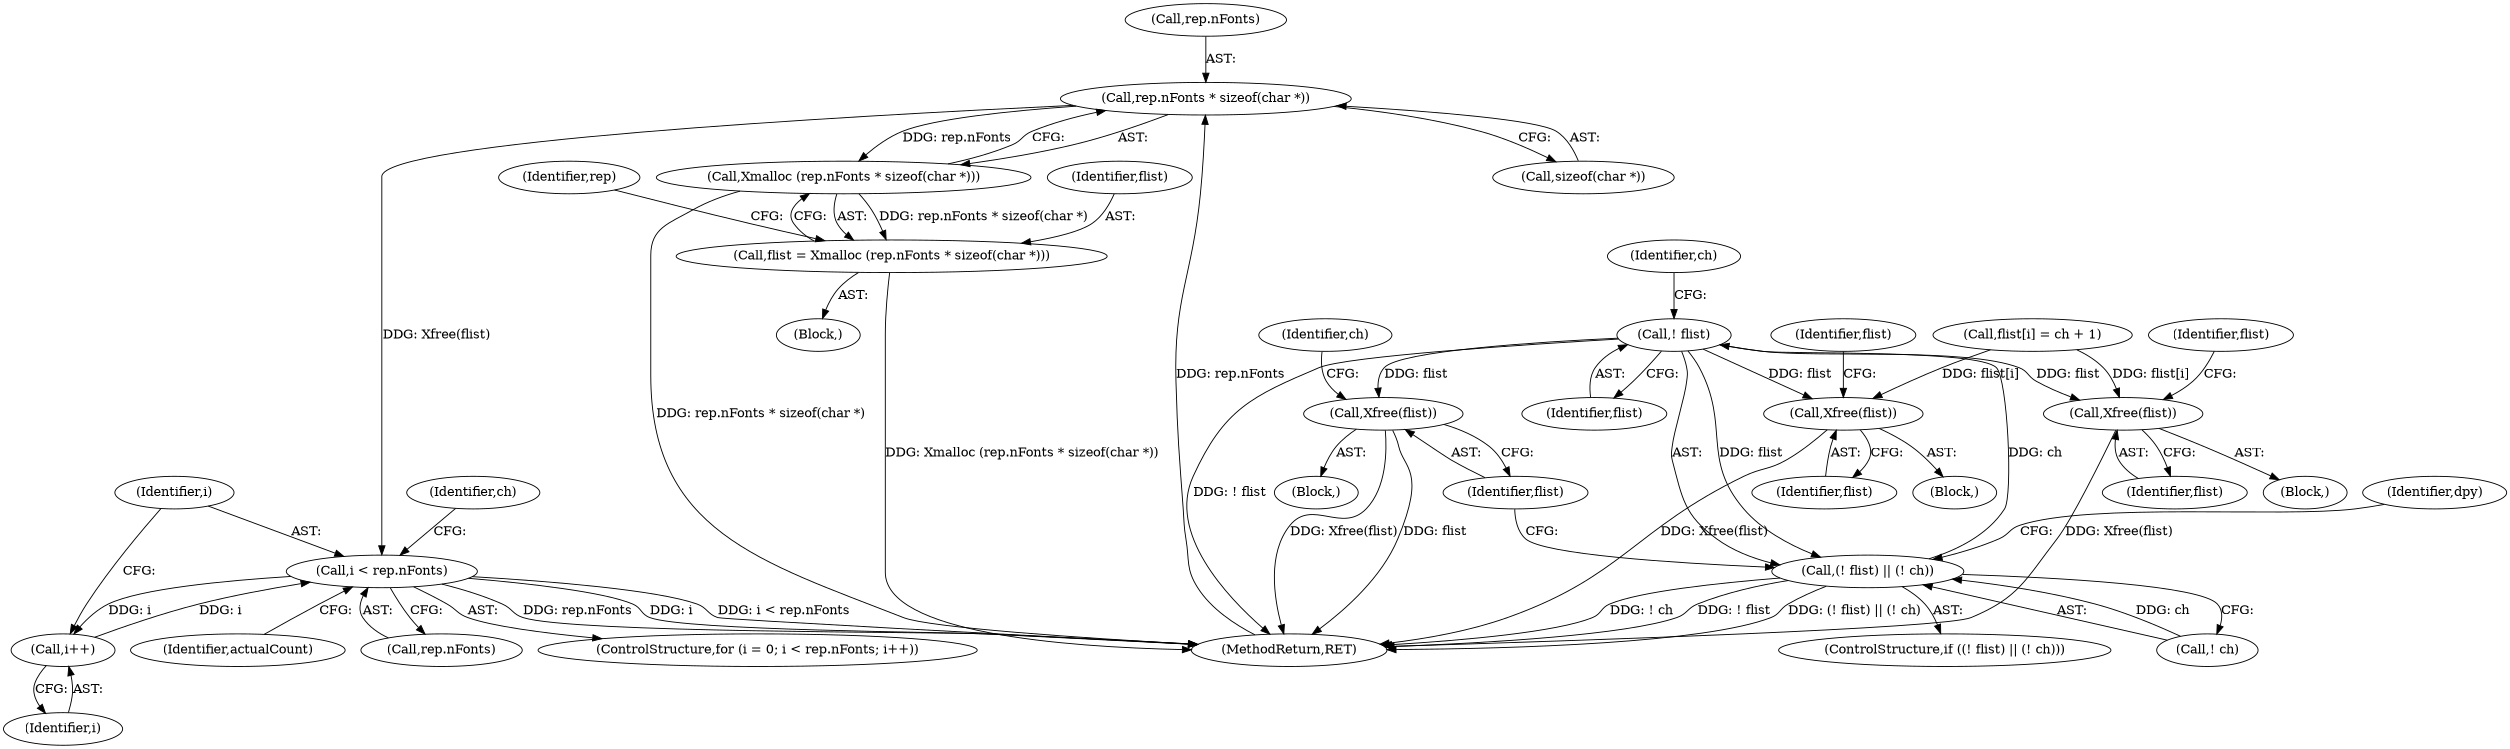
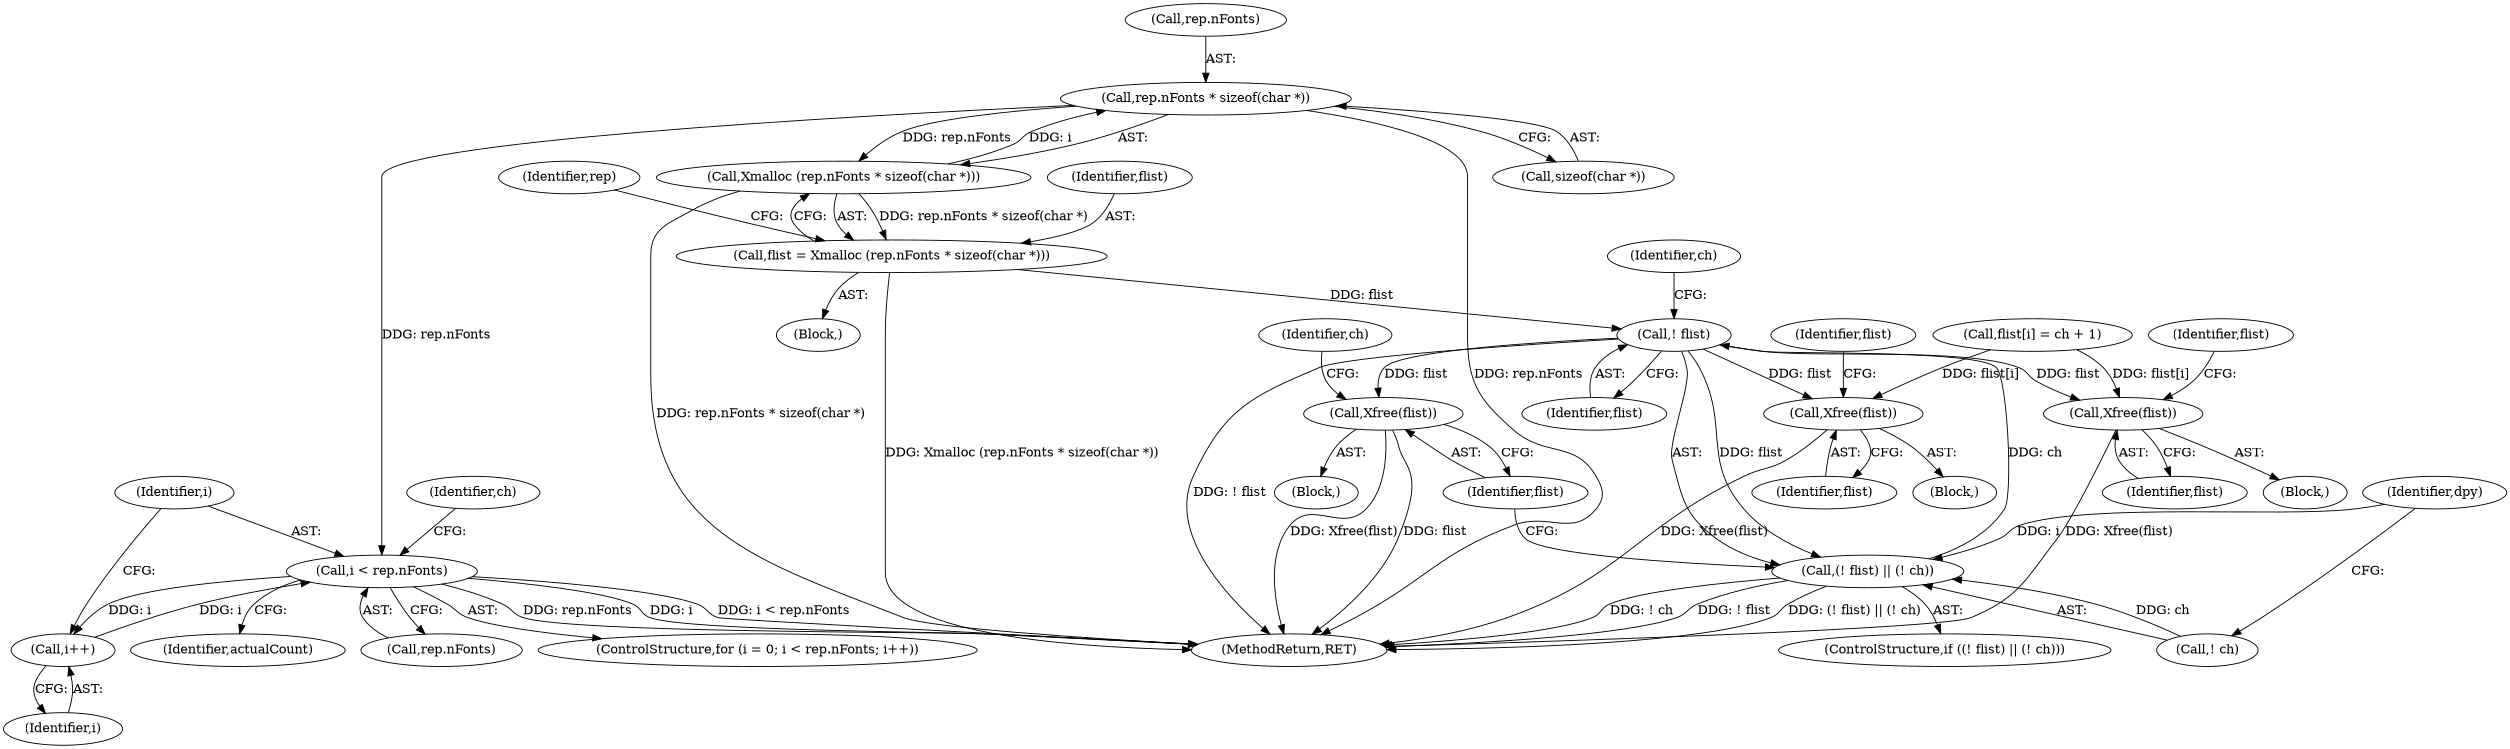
(1051, 138) -> (1051, 138)
none -> (1315, 299)
(437, 335) -> (437, 335)
(1176, 394) -> (1507, 424)
(2038, 532) -> (2038, 532)
(2103, 582) -> (2329, 572)
(304, 612) -> (265, 595)
